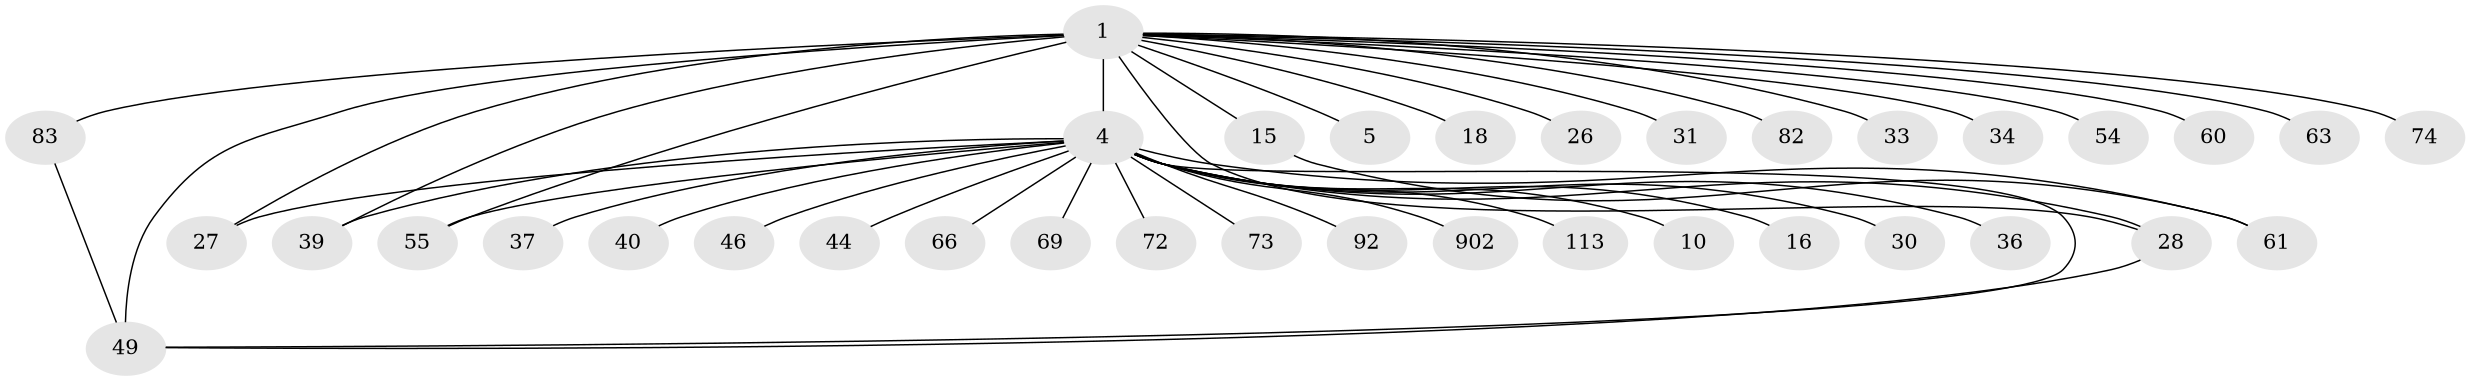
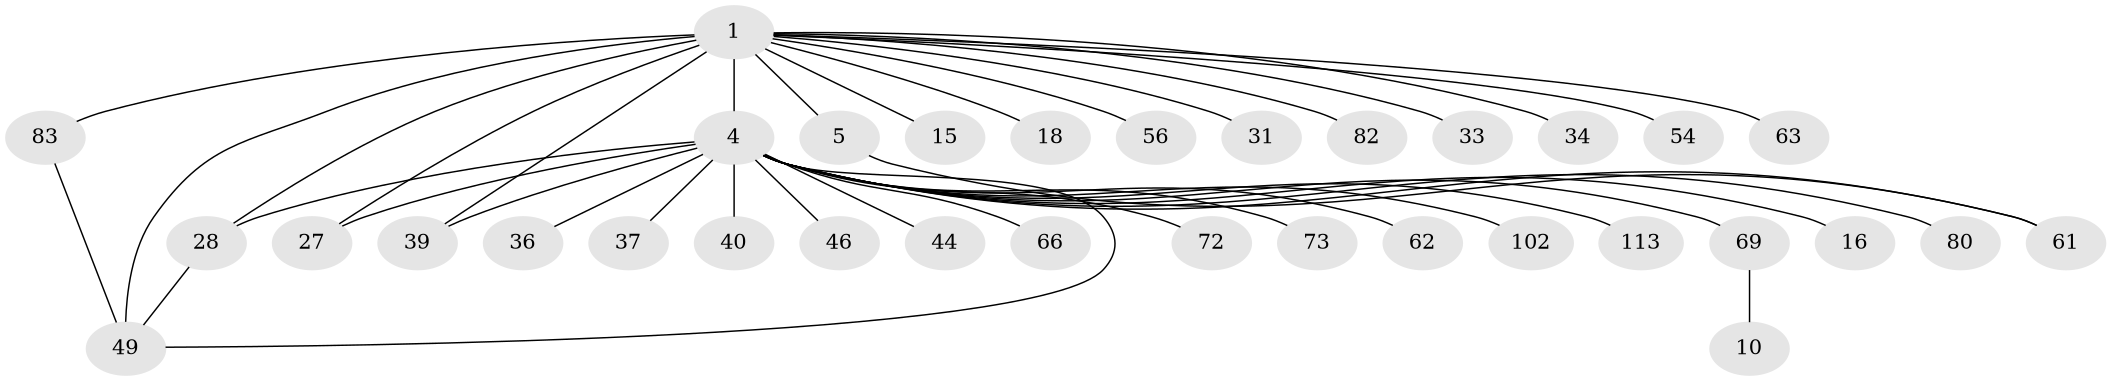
(1581, 138) -> (1156, 138)
(2214, 138) -> none
(2425, 138) -> none
(1399, 189) -> (1750, 296)
(1771, 190) -> (1453, 190)
(418, 243) -> none
(1367, 243) -> (1423, 243)
(1476, 243) -> (1531, 243)
(1905, 243) -> (1961, 243)
